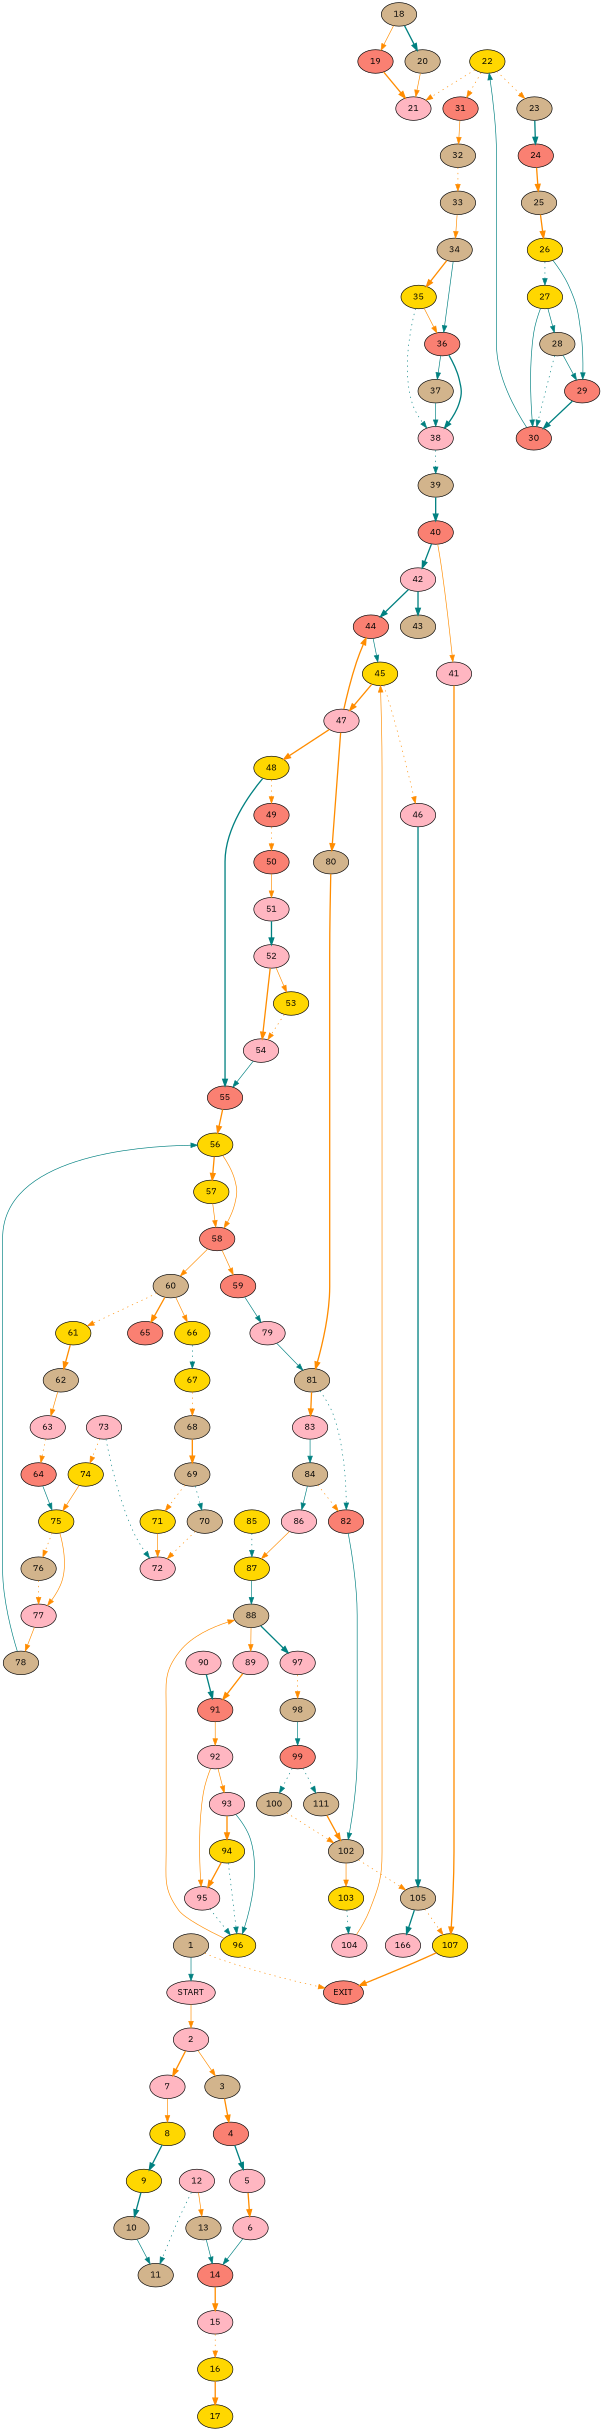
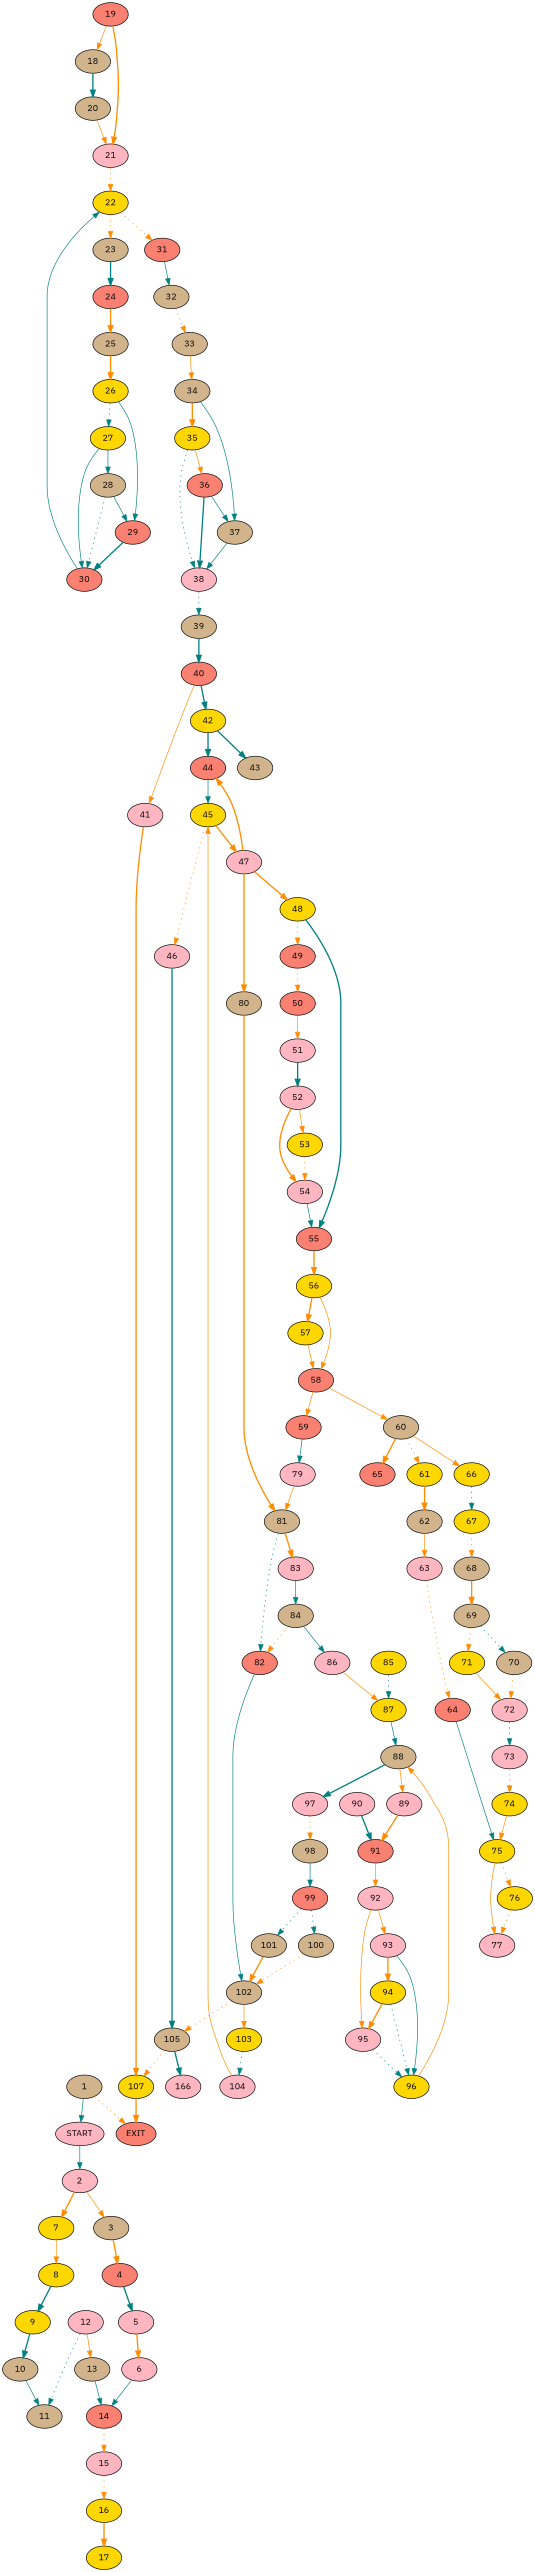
(389, 35) -> (103, 35)
(453, 83) -> (111, 176)
(459, 129) -> (166, 270)
(449, 294) -> (226, 455)
(418, 580) -> (208, 721)
(288, 1354) -> (291, 1495)
(121, 1498) -> (510, 1730)
(39, 1569) -> (515, 1898)
(21, 1663) -> none
(321, 1804) -> (269, 1945)
(191, 2013) -> (80, 2154)
(167, 2087) -> (56, 2228)
(215, 2296) -> (104, 2437)
